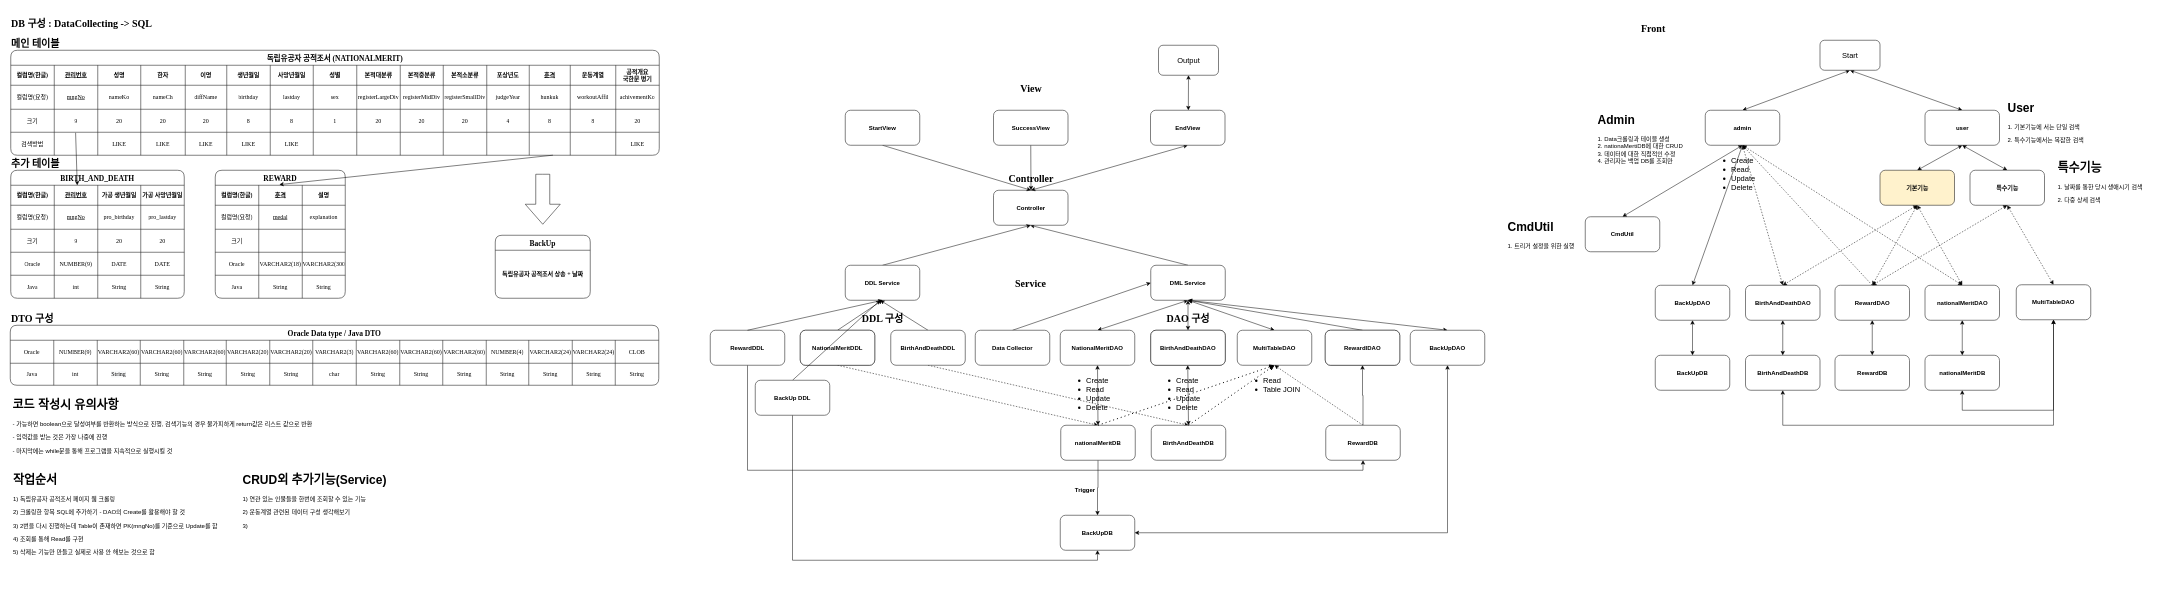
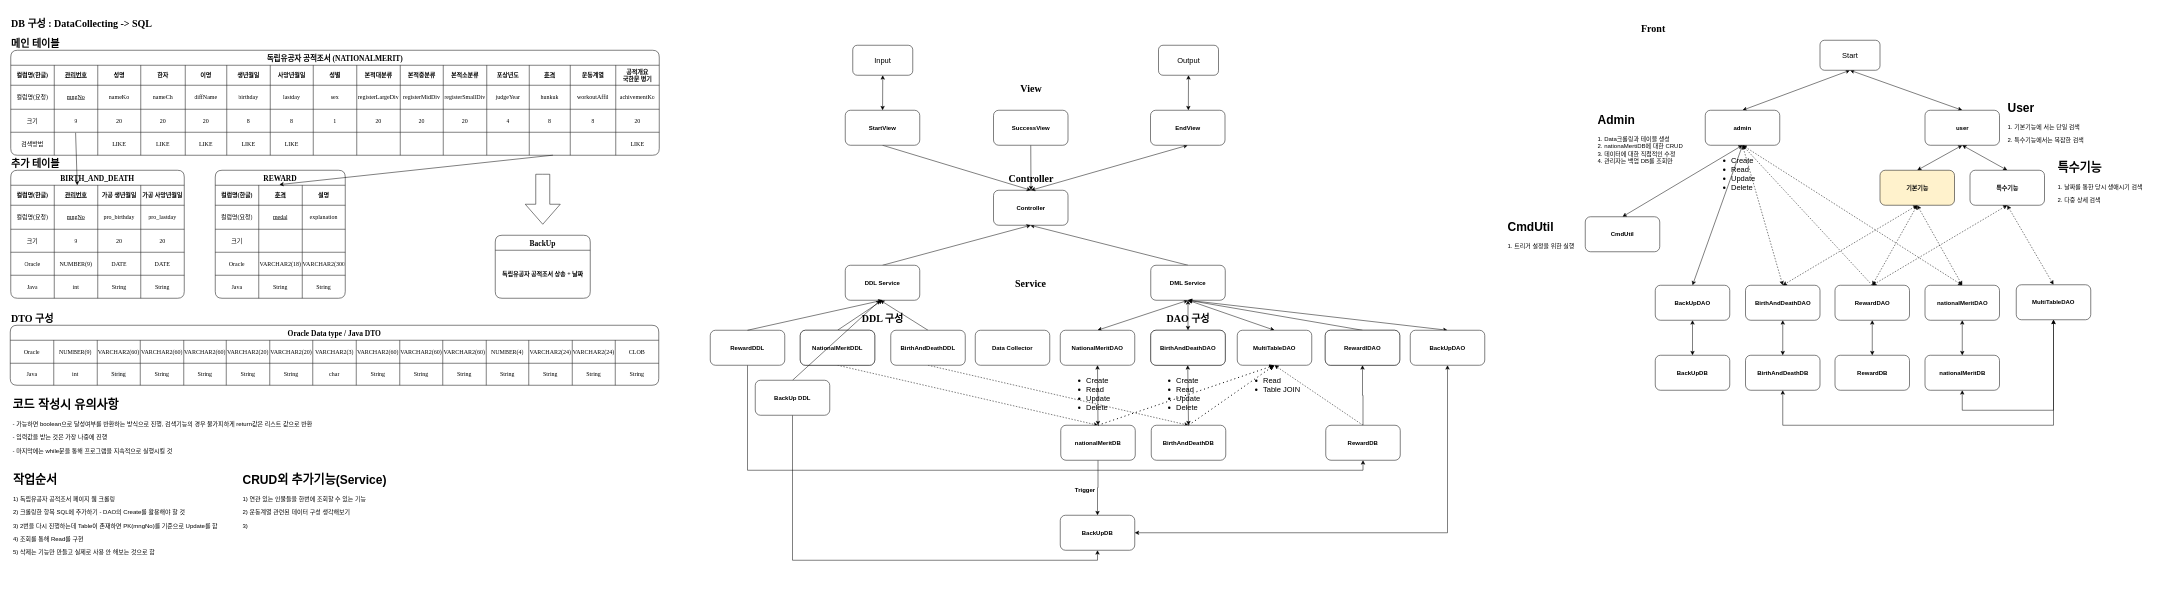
none -> (883, 60)
none -> (883, 105)
(1146, 284) -> none
